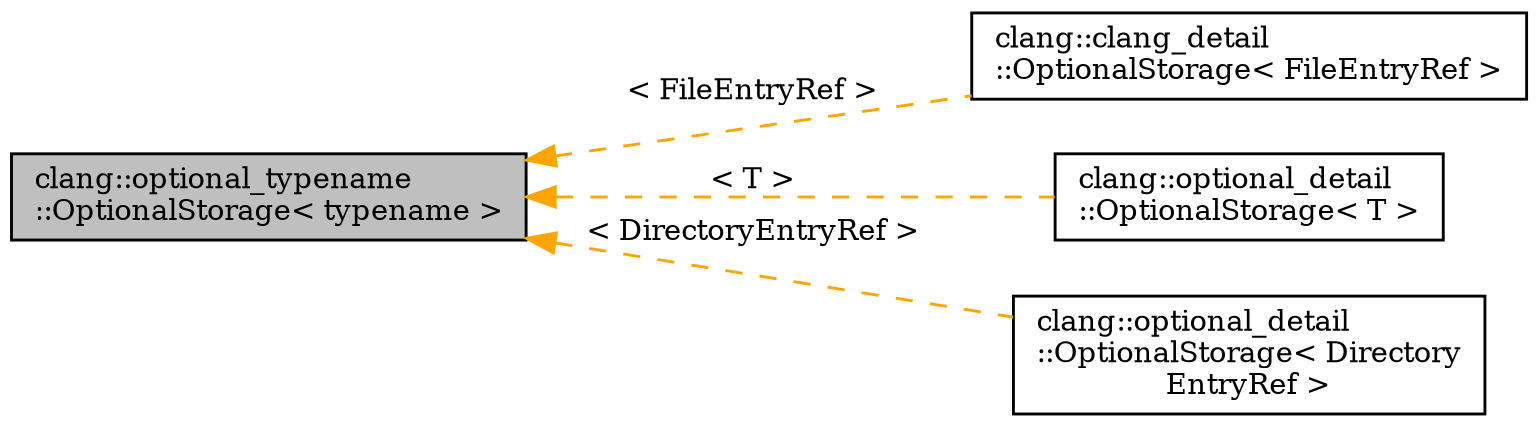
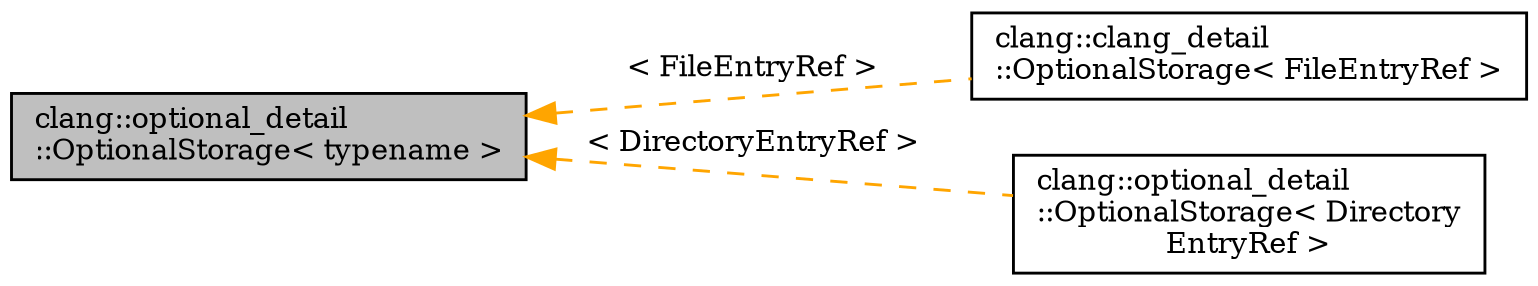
(269, 197) -> (269, 137)
(1249, 197) -> none
